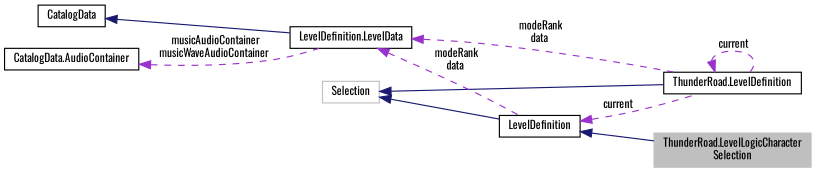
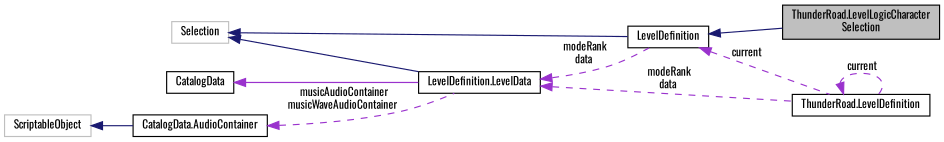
(203, 26) -> (332, 82)
(527, 88) -> (329, 56)
none -> (48, 126)
(733, 150) -> (861, 22)
